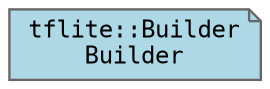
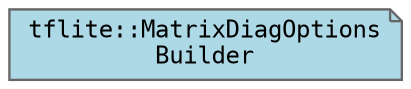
(135, 45) -> (206, 45)
